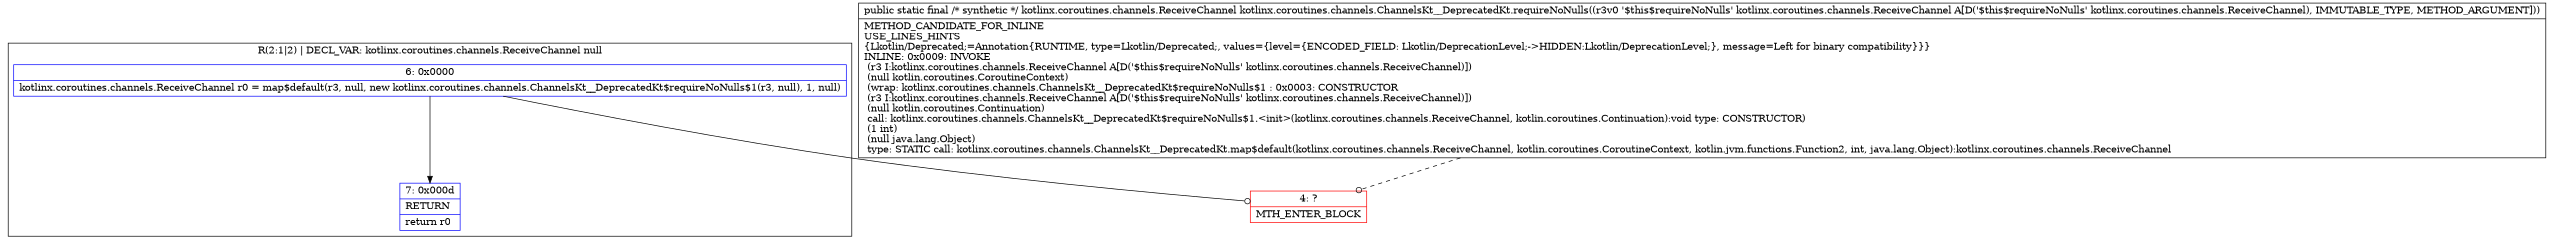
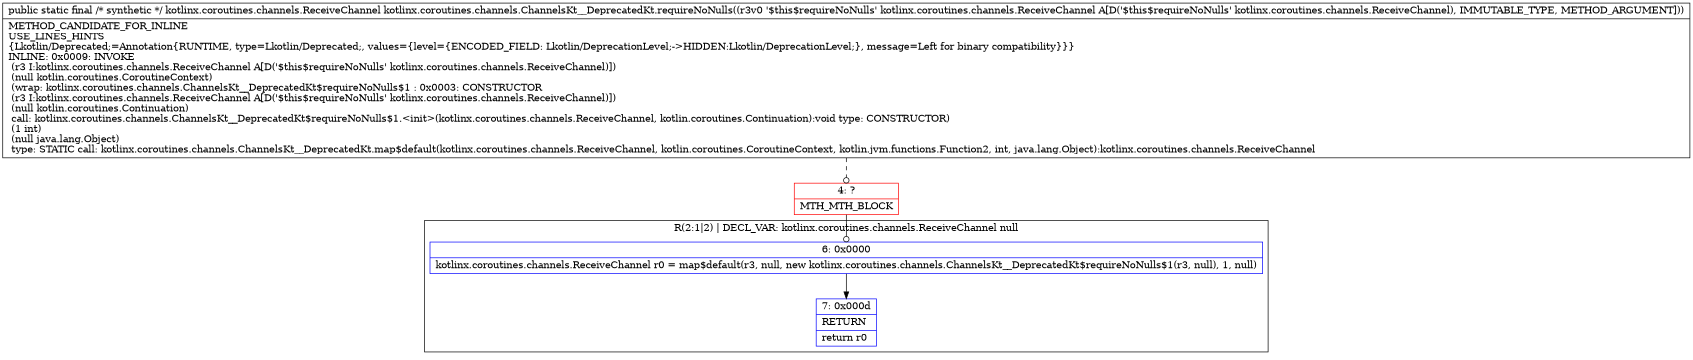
(872, 161) -> (846, 226)
(1309, 214) -> (846, 206)
